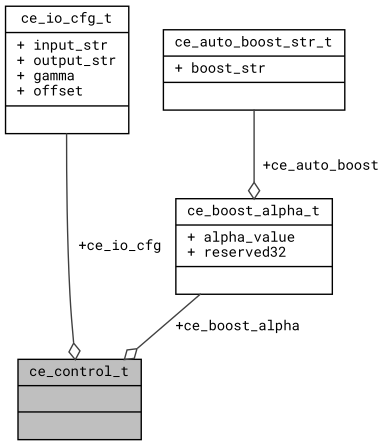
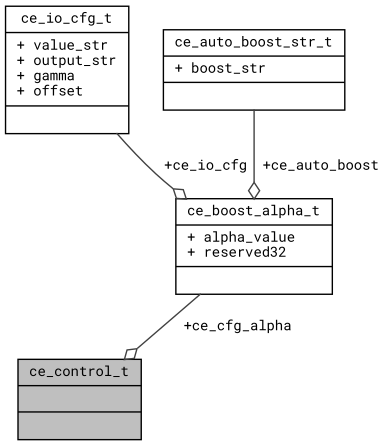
(63, 46) -> (63, 46)
(68, 238) -> (144, 162)
(234, 327) -> (234, 327)
